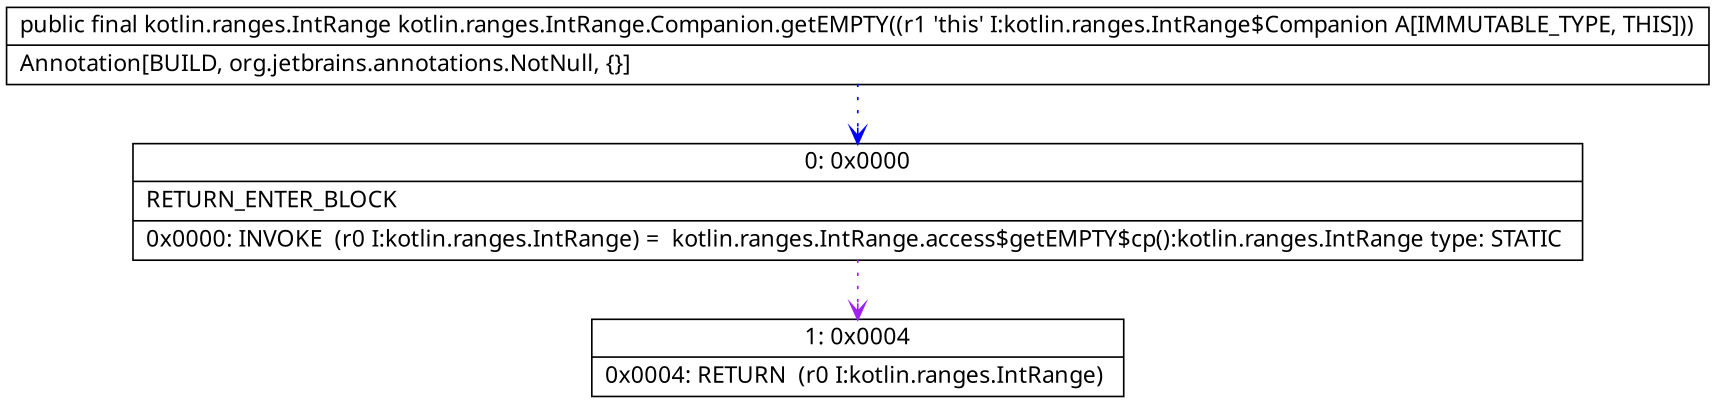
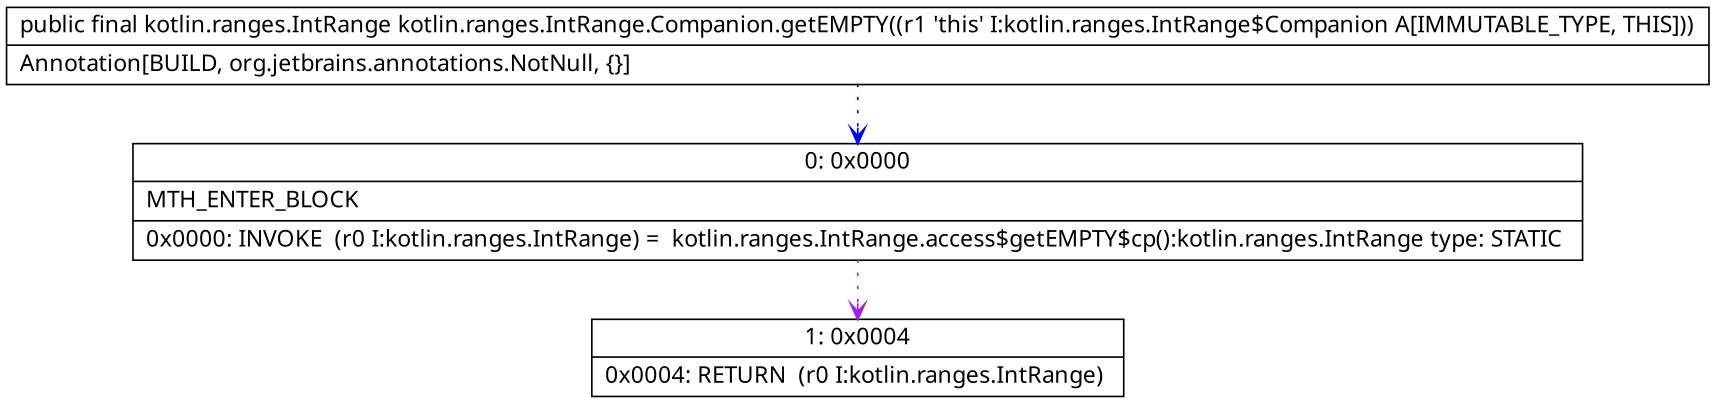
(273, 200) -> (253, 200)
